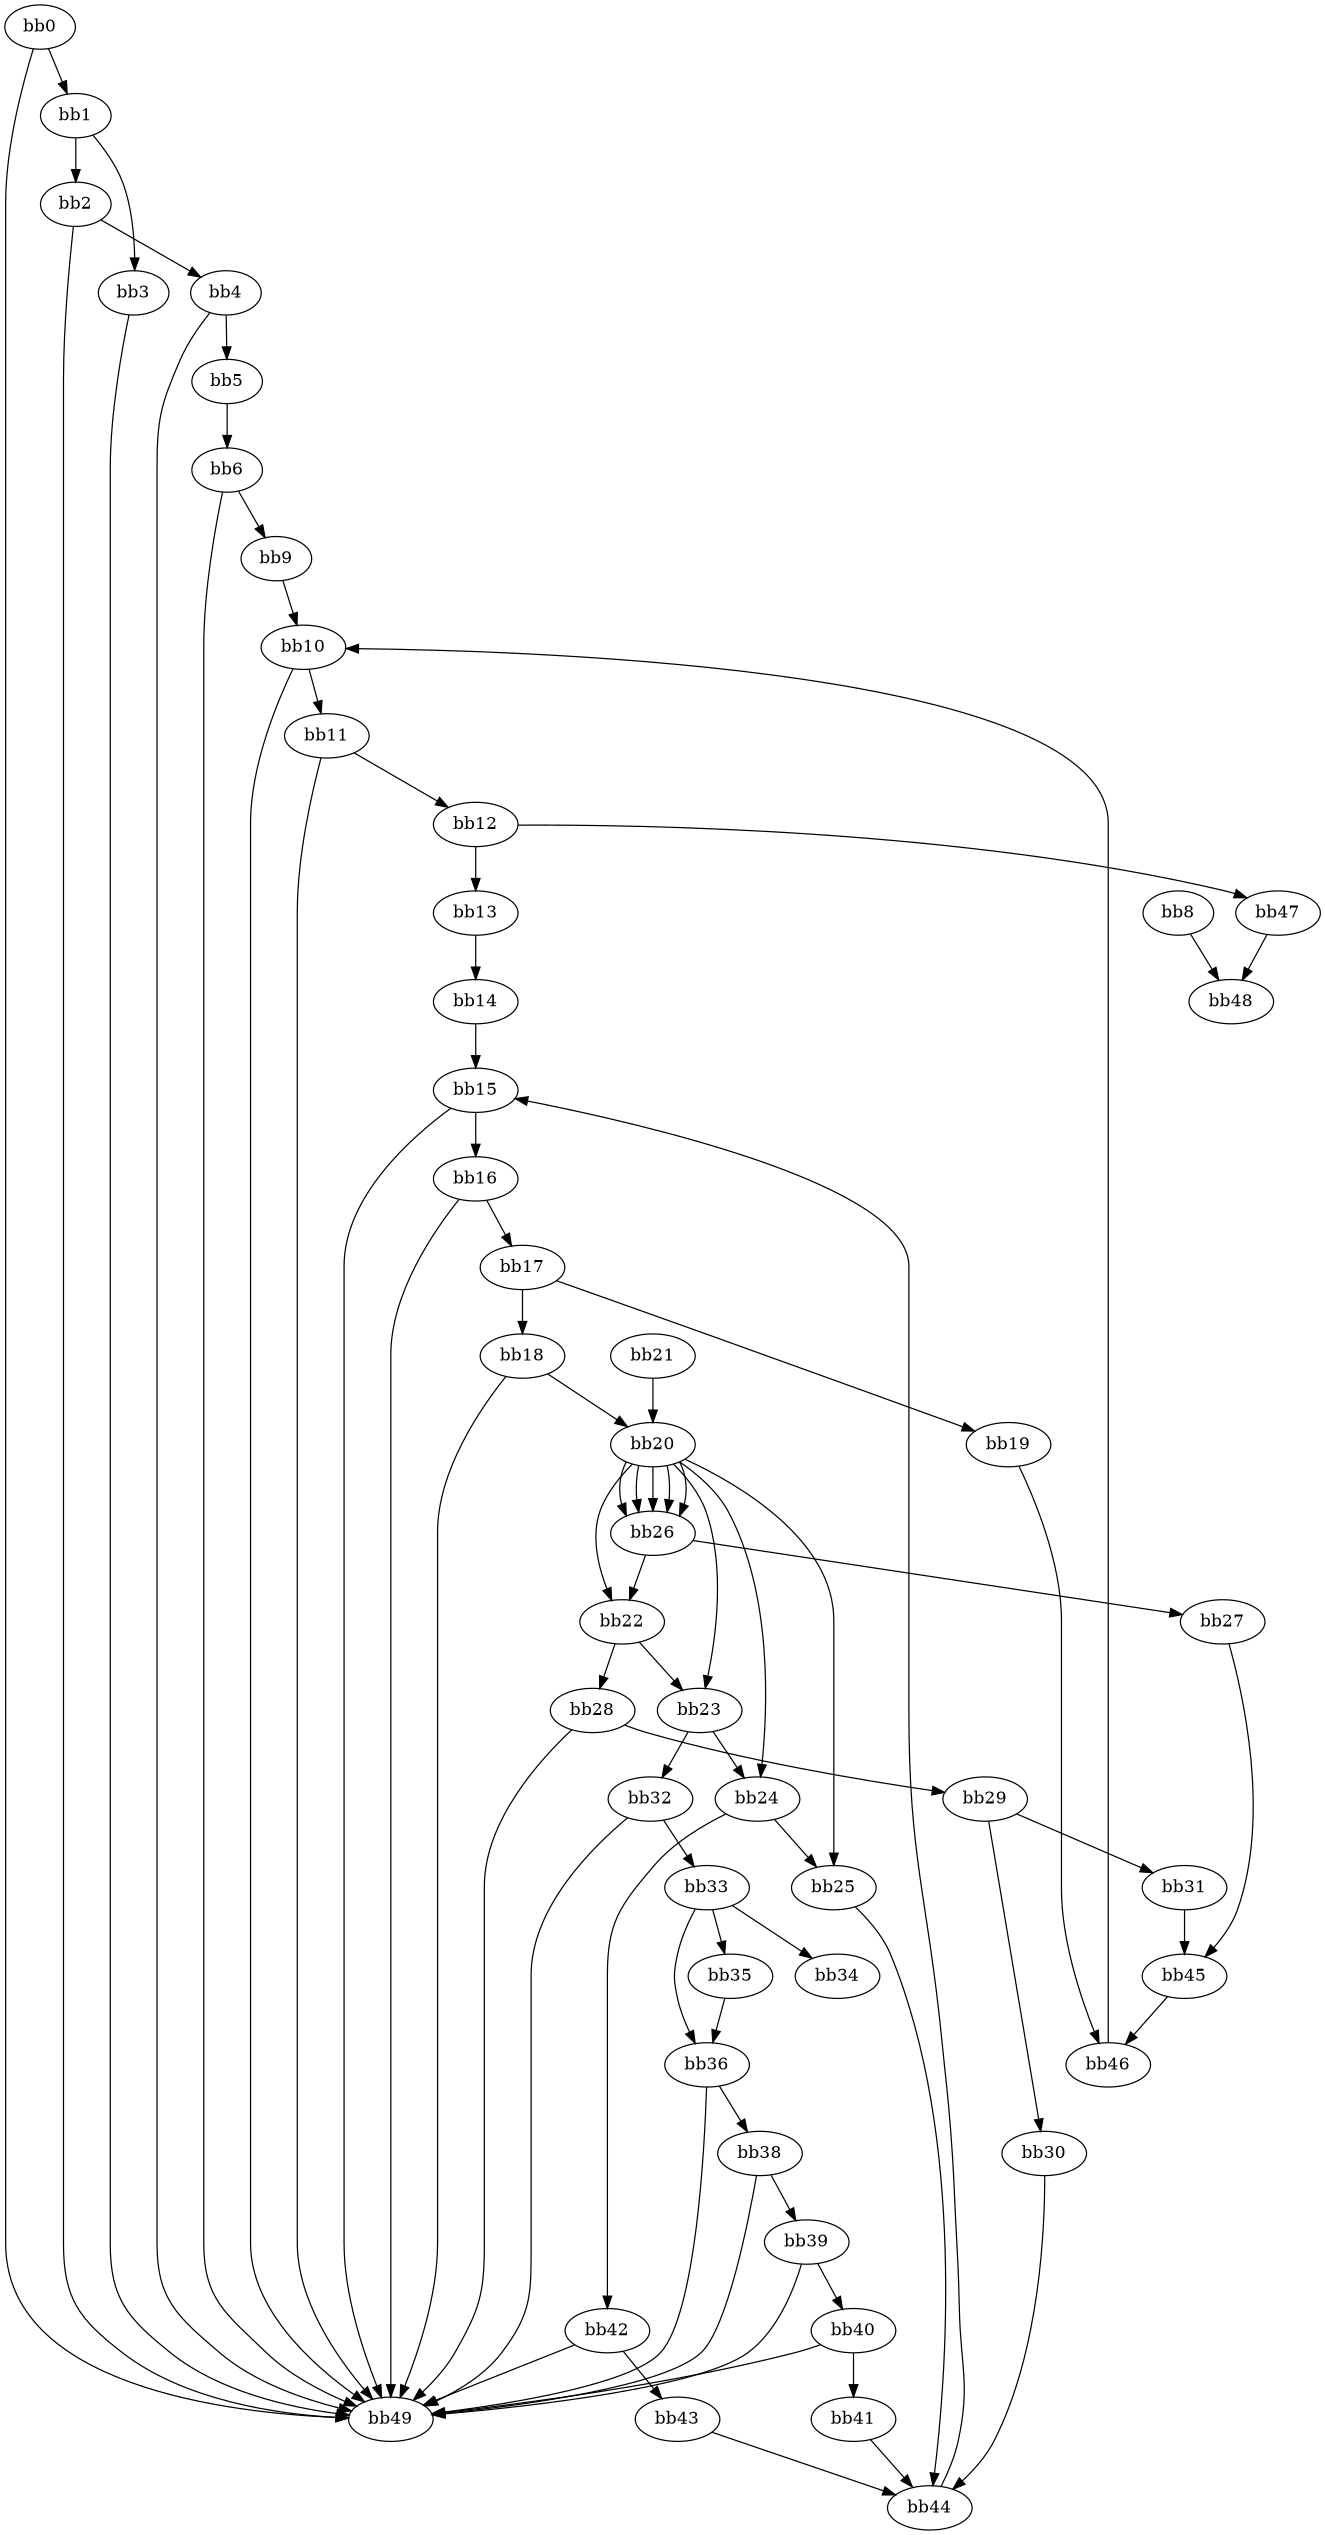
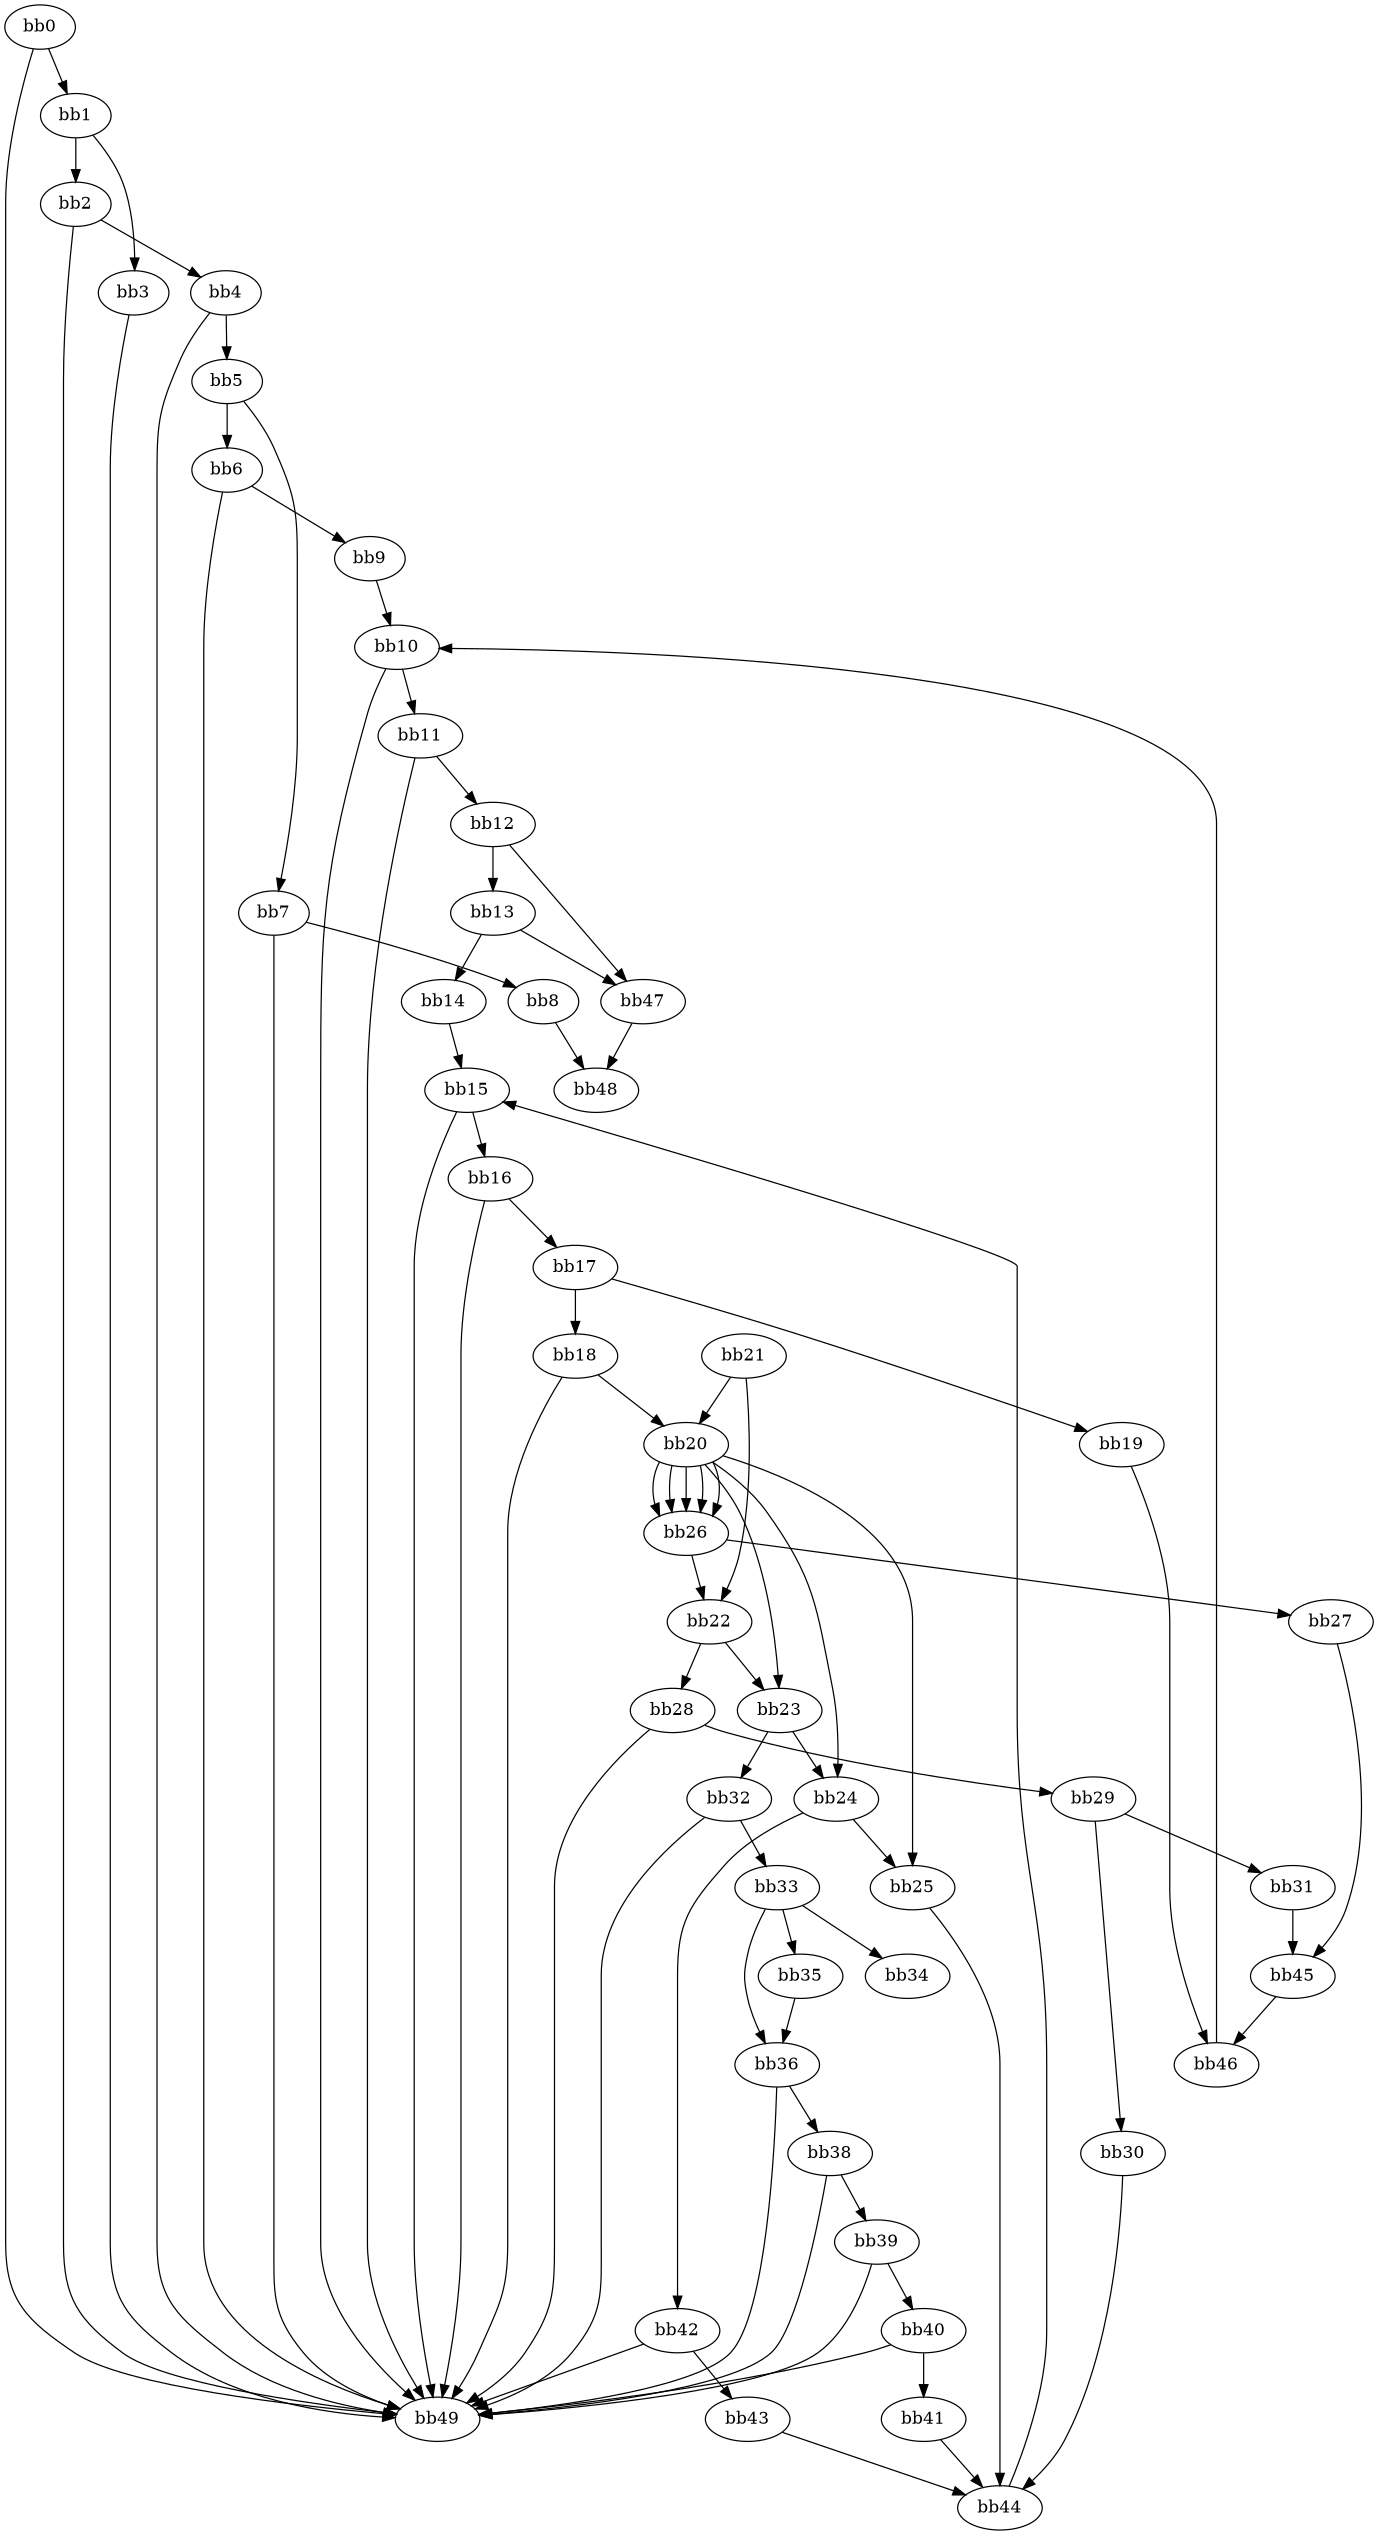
none -> (274, 913)
none -> (563, 954)
(597, 1522) -> (749, 1480)
